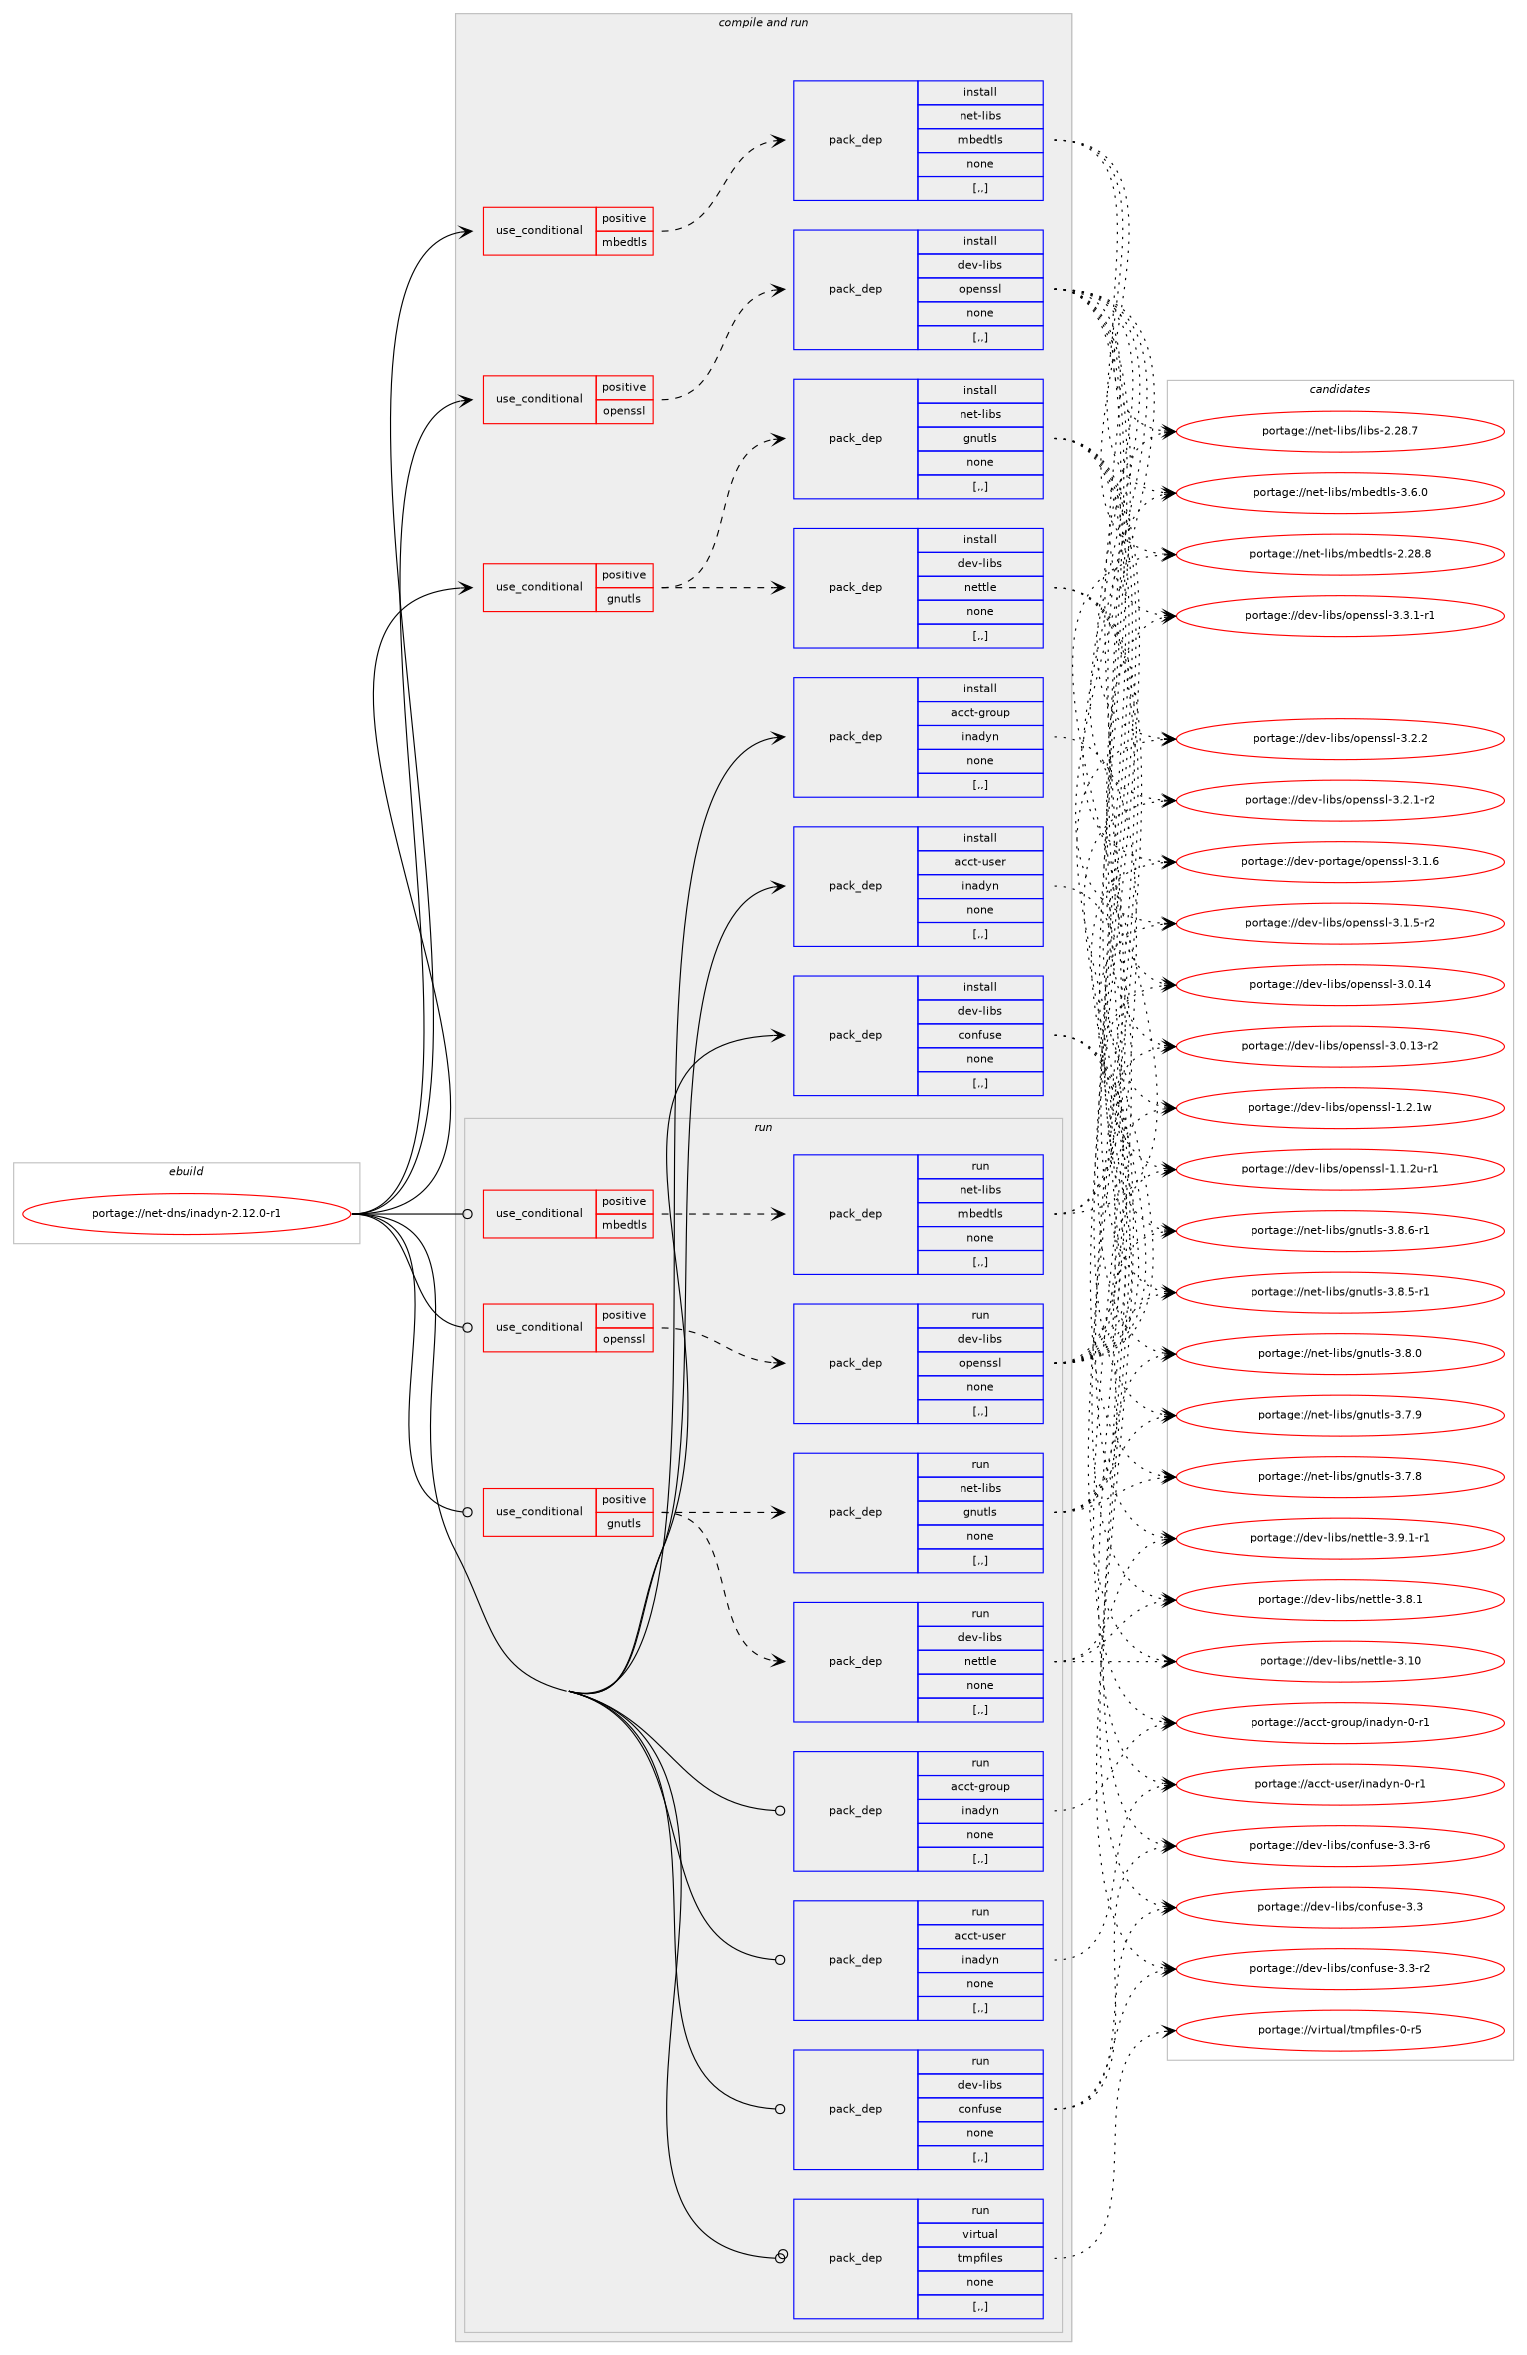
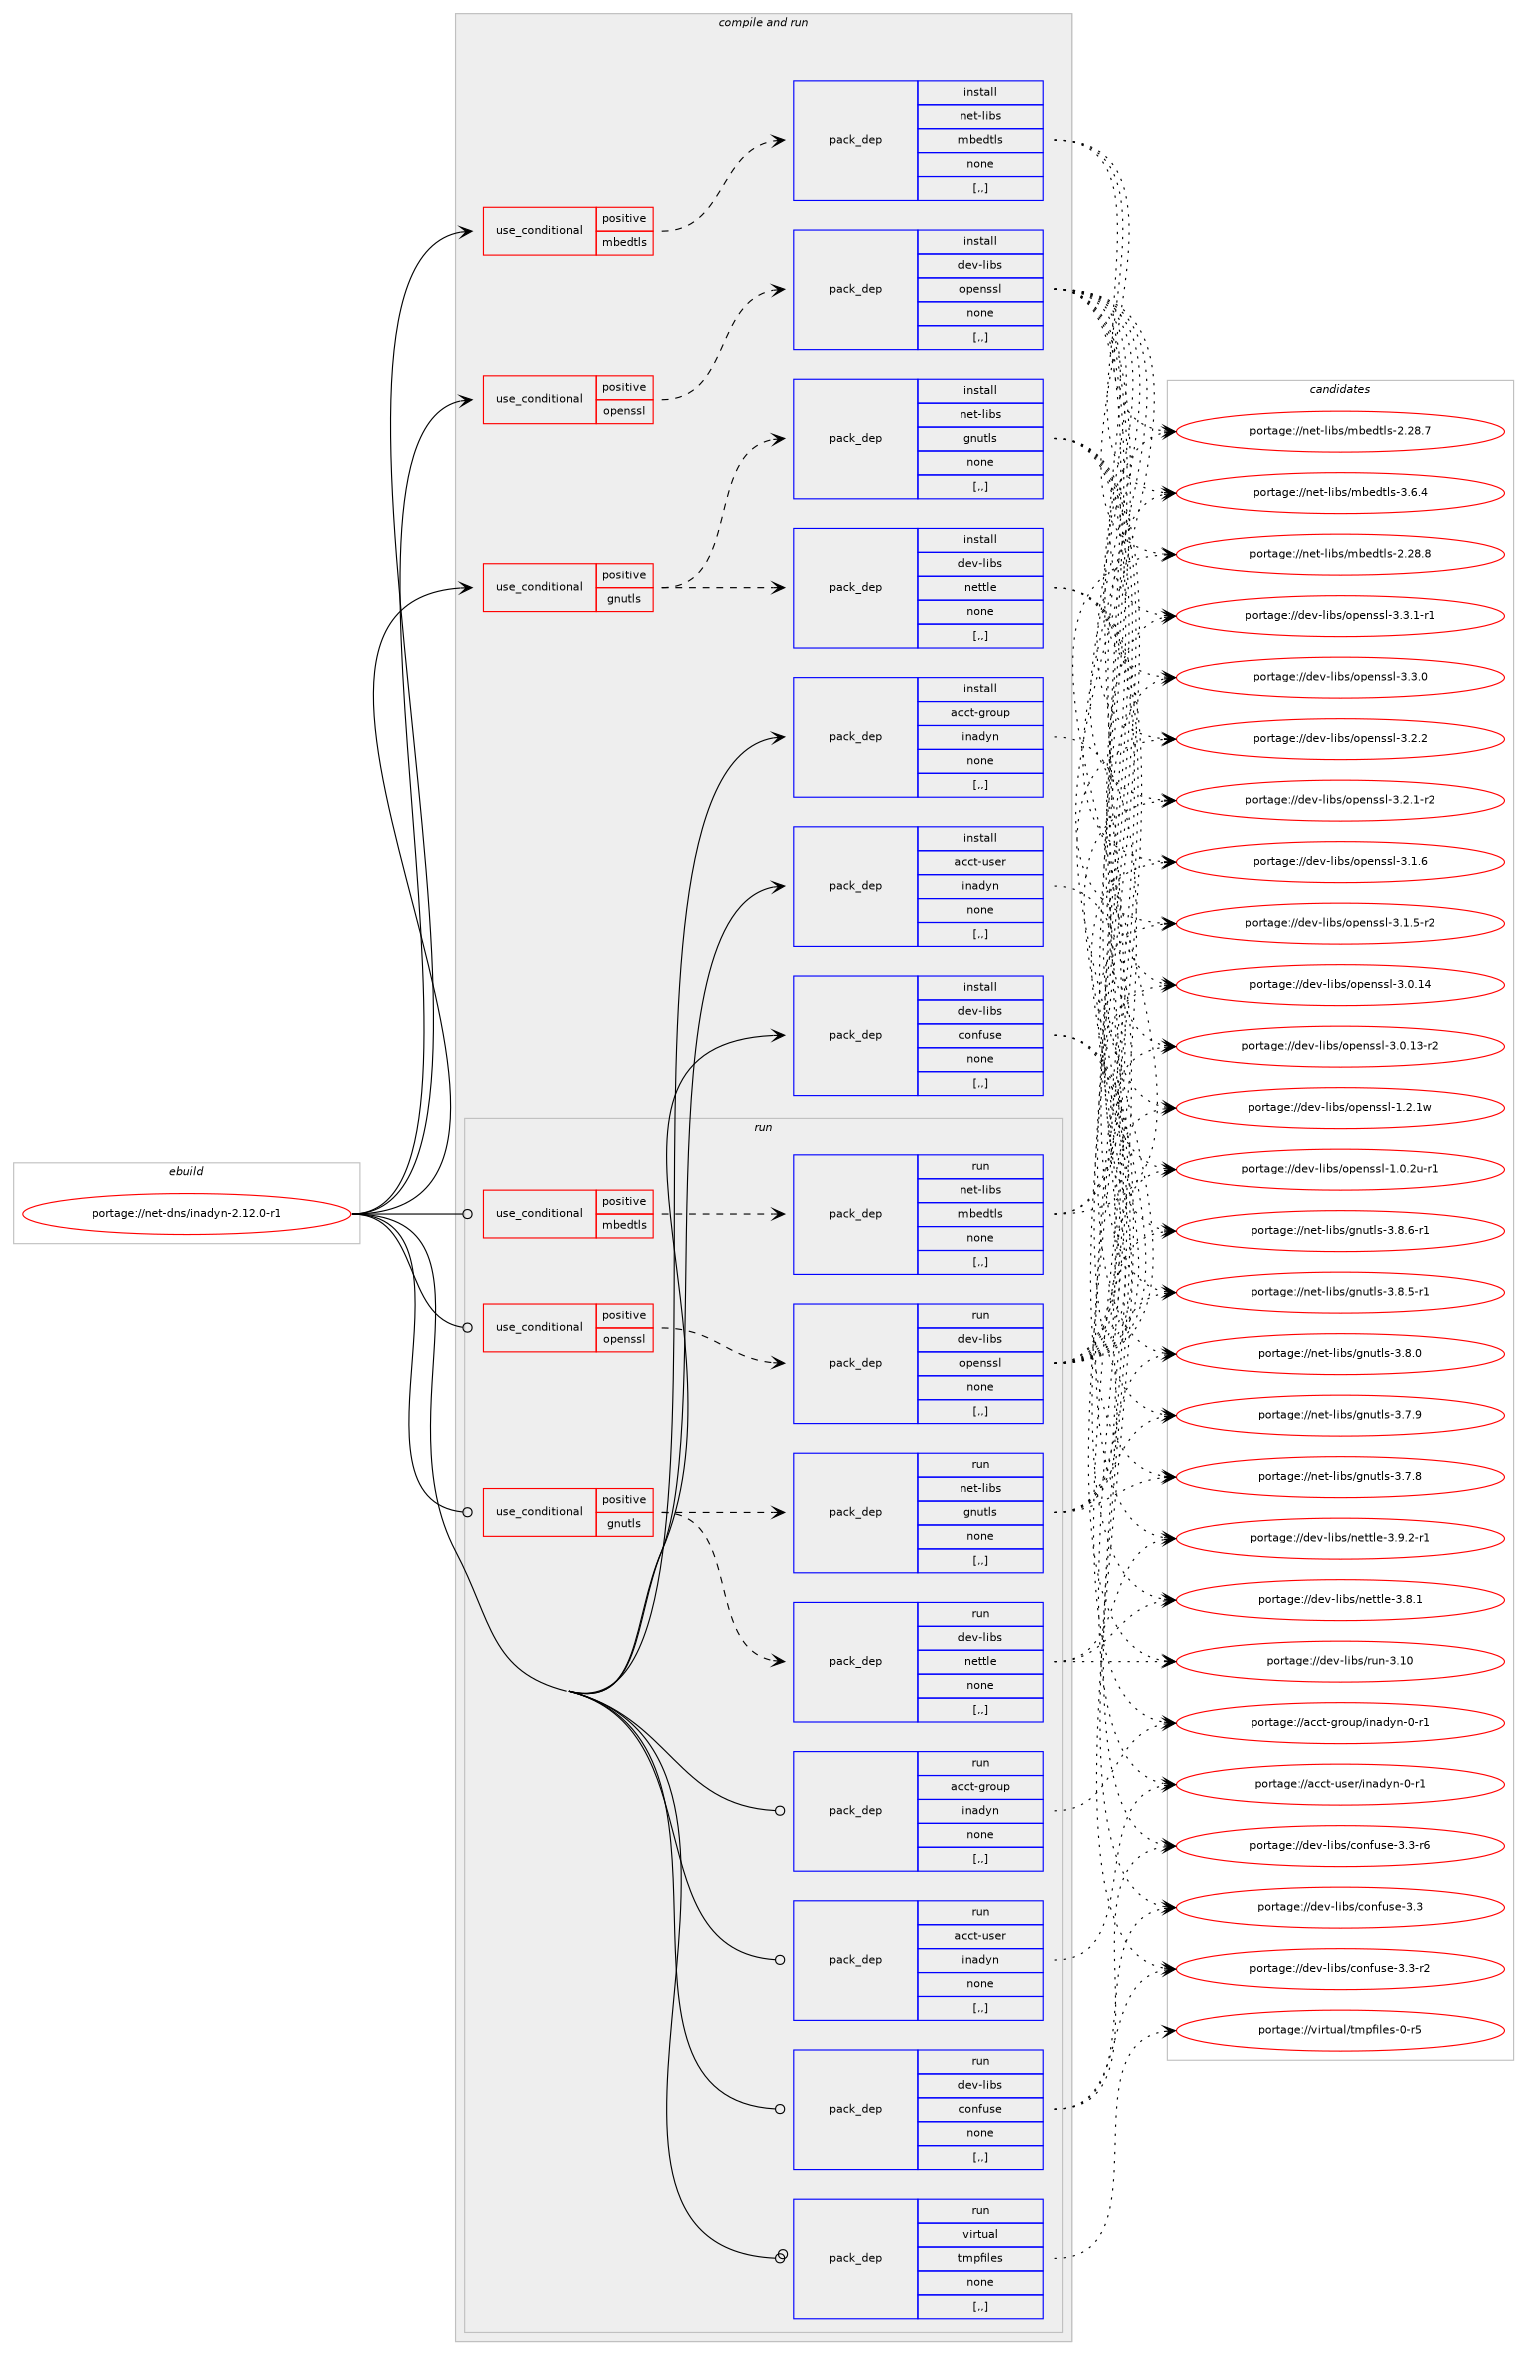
(1340, 432) -> (1340, 432)
(1340, 493) -> (1340, 493)
none -> (1340, 678)
(1340, 862) -> (1340, 862)
(1340, 1170) -> (1340, 1170)
(1340, 1539) -> (1340, 1539)
(1340, 1662) -> (1340, 1662)
